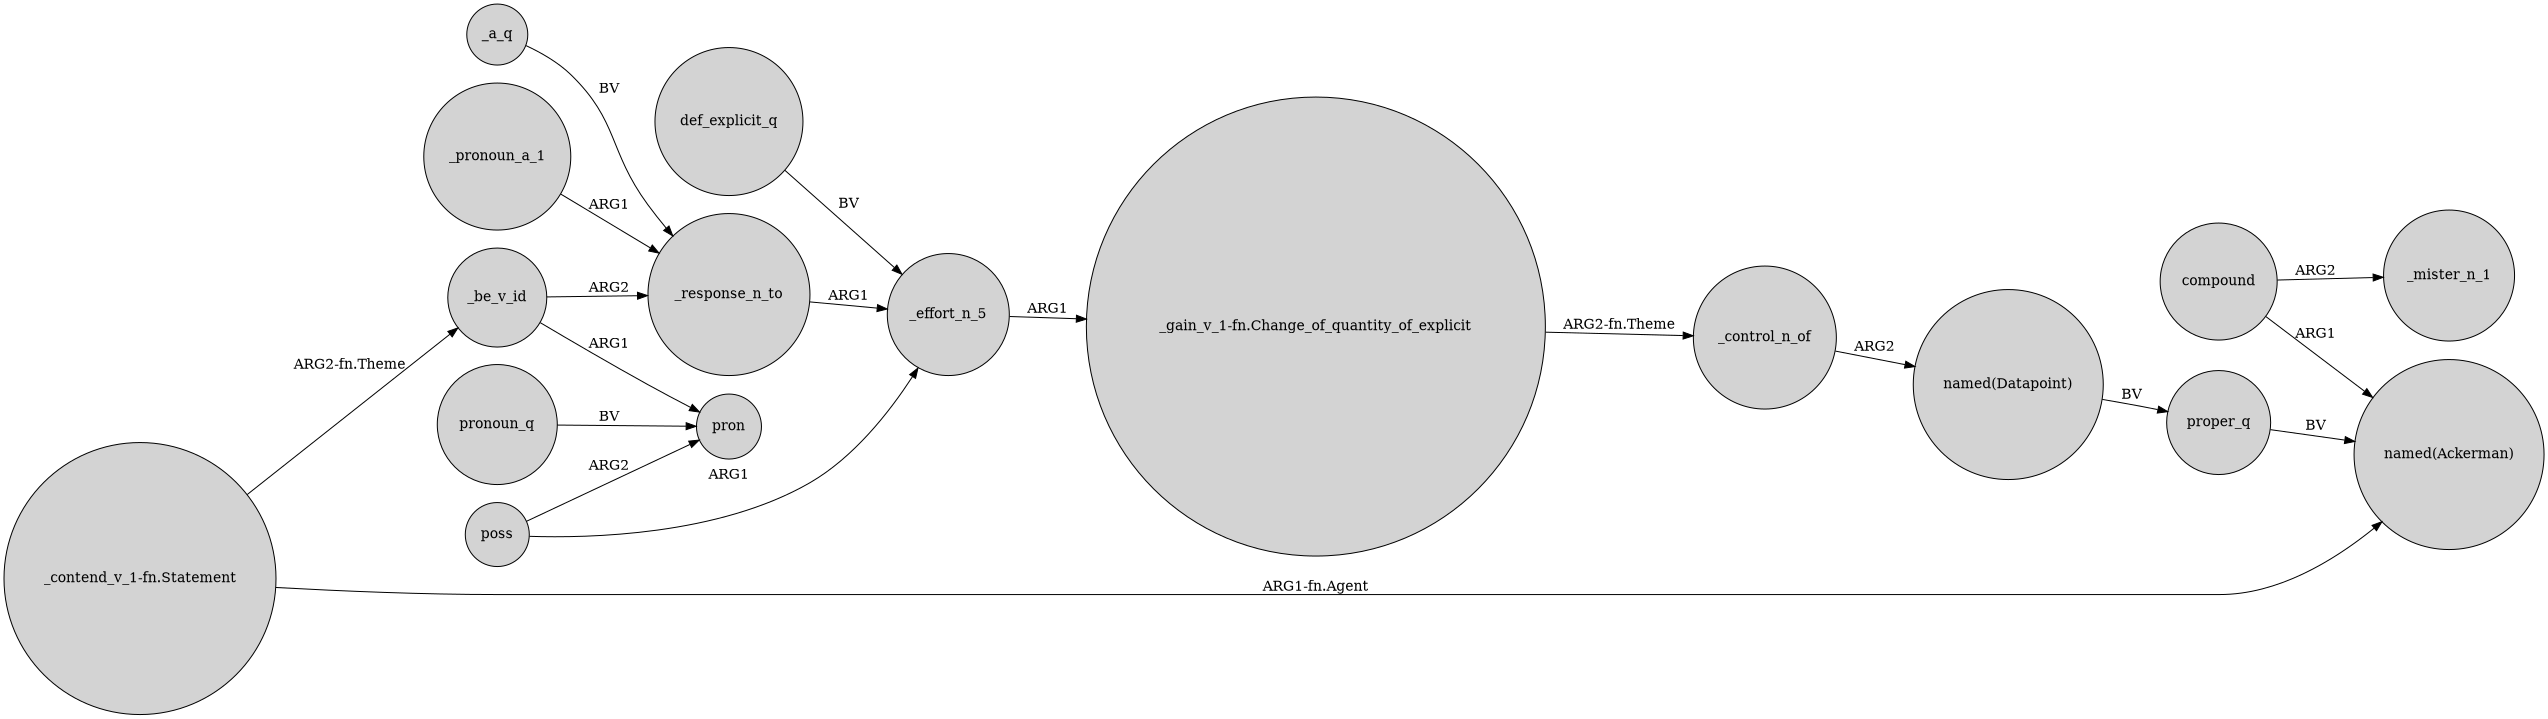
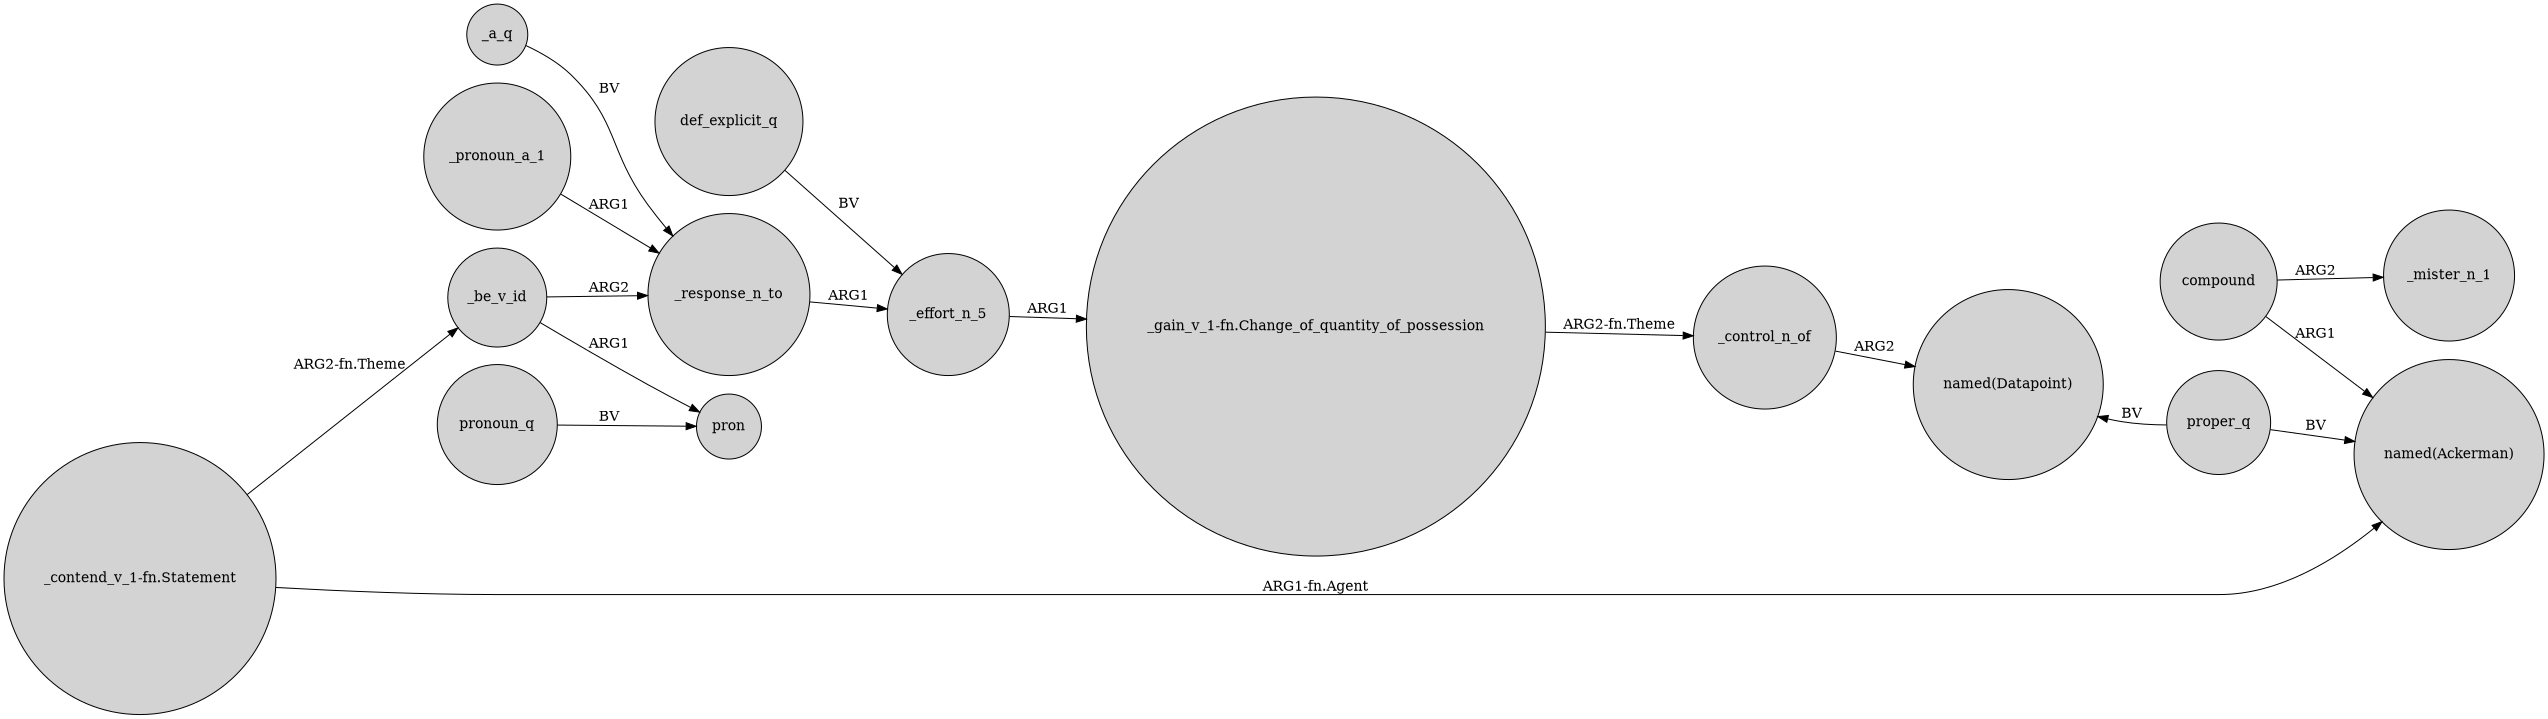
(1316, 327) -> (1316, 327)
(2130, 404) -> (2137, 424)
(497, 535) -> none
